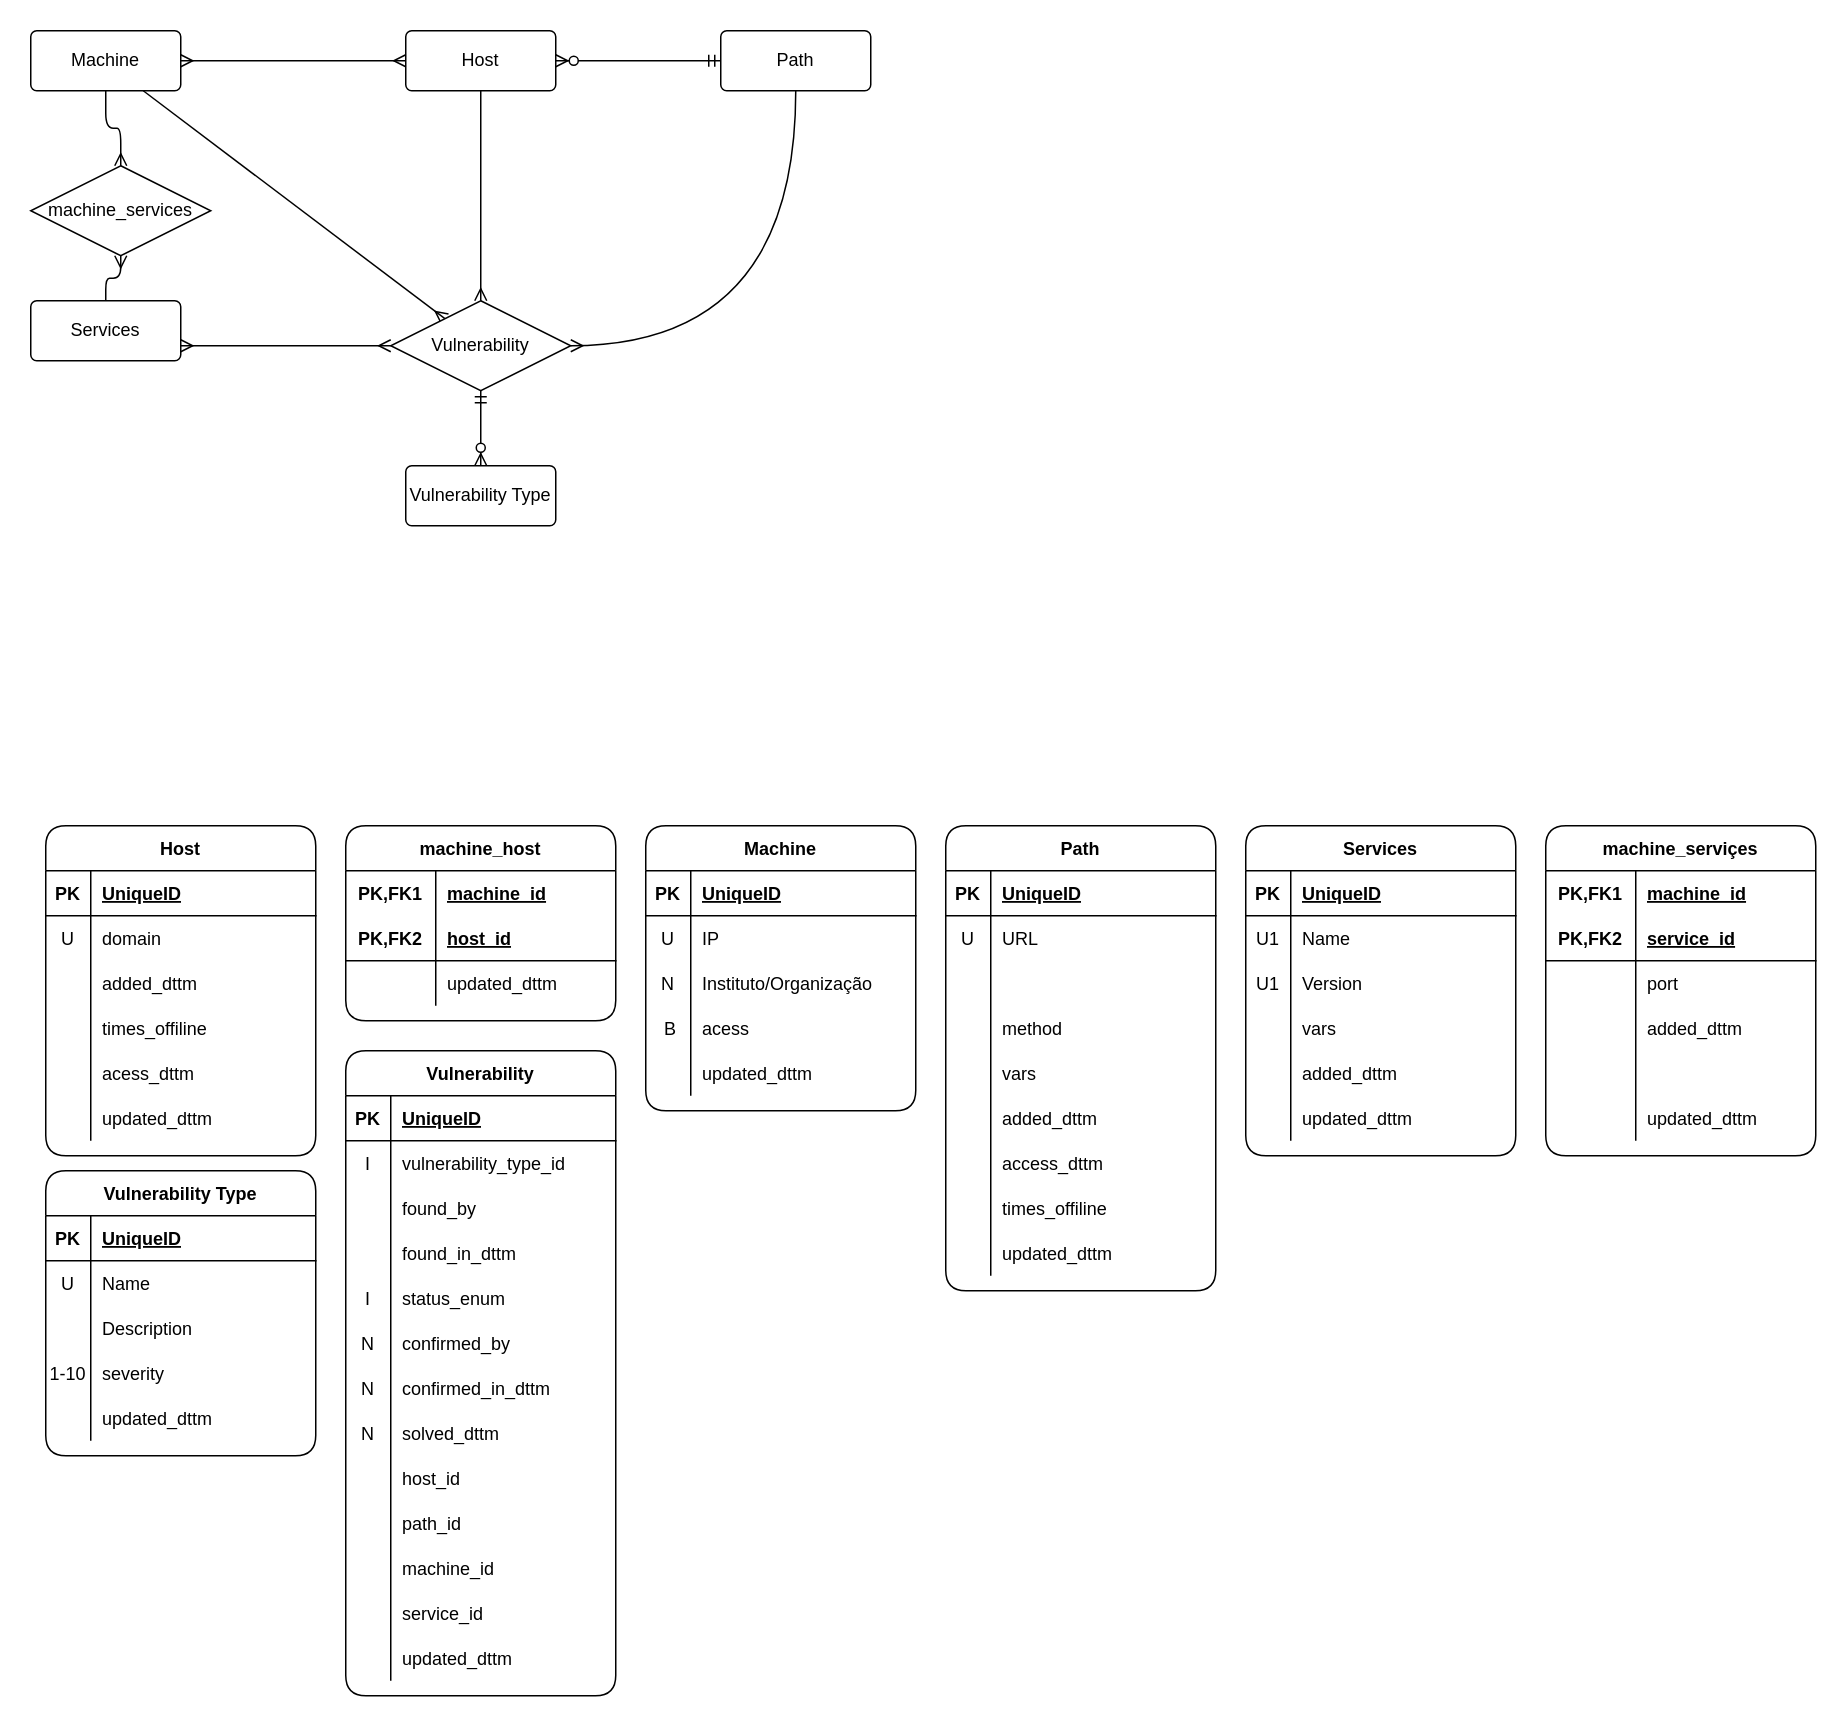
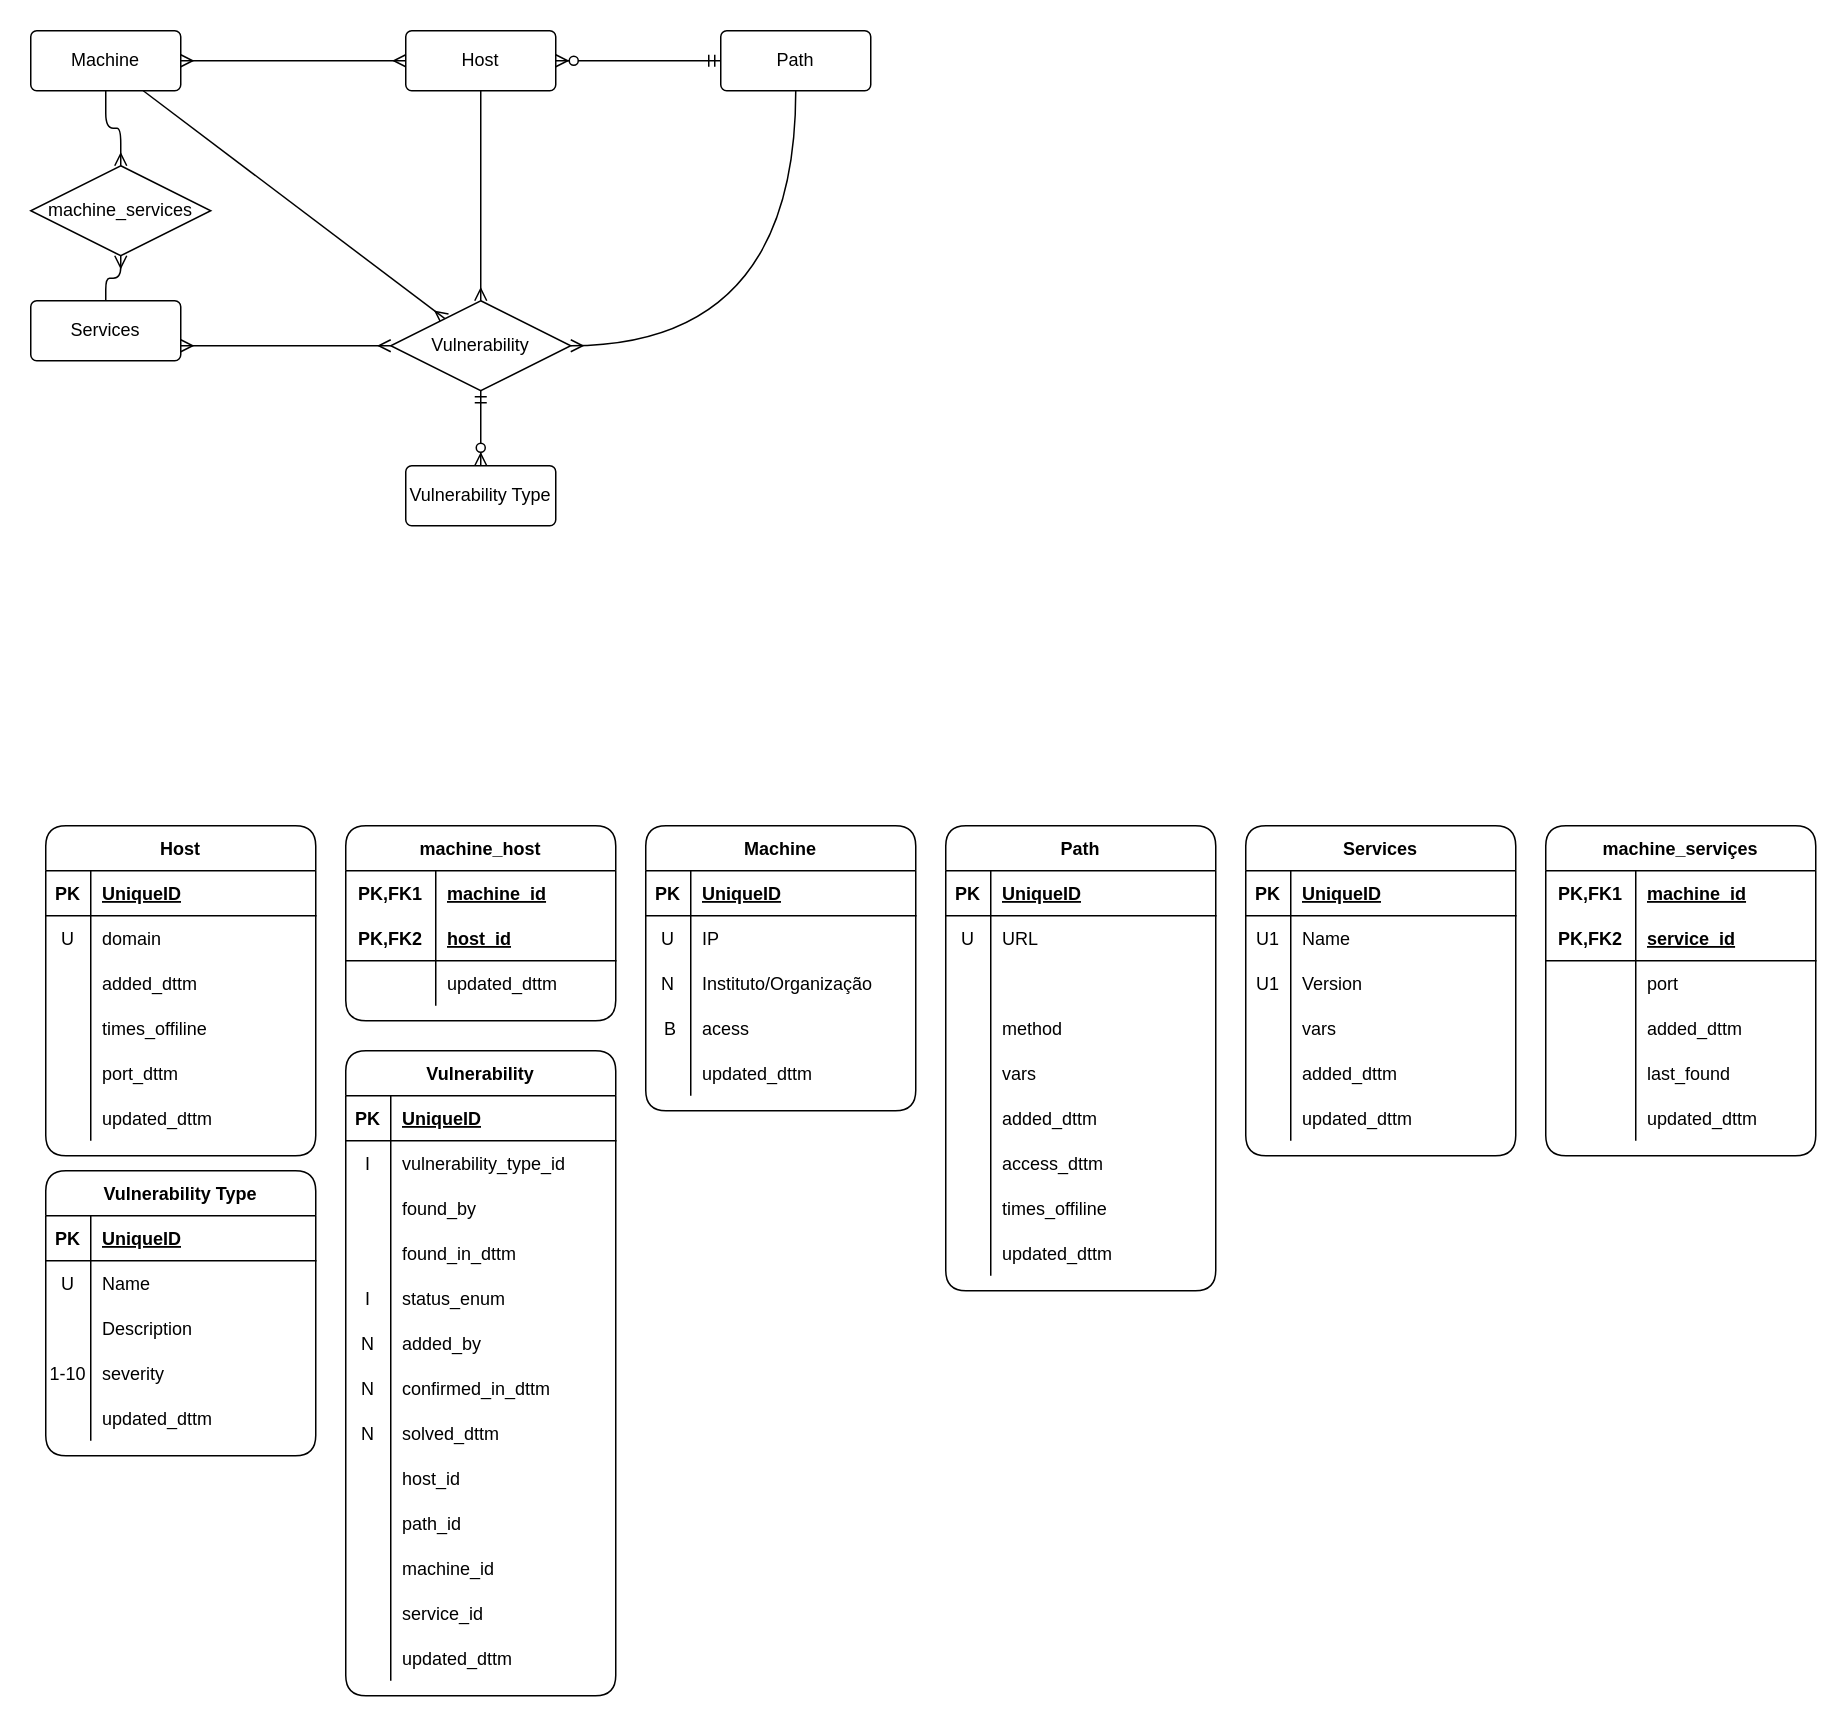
none -> (1726, 1073)
(152, 1074) -> (147, 1074)
(460, 1344) -> (442, 1344)
